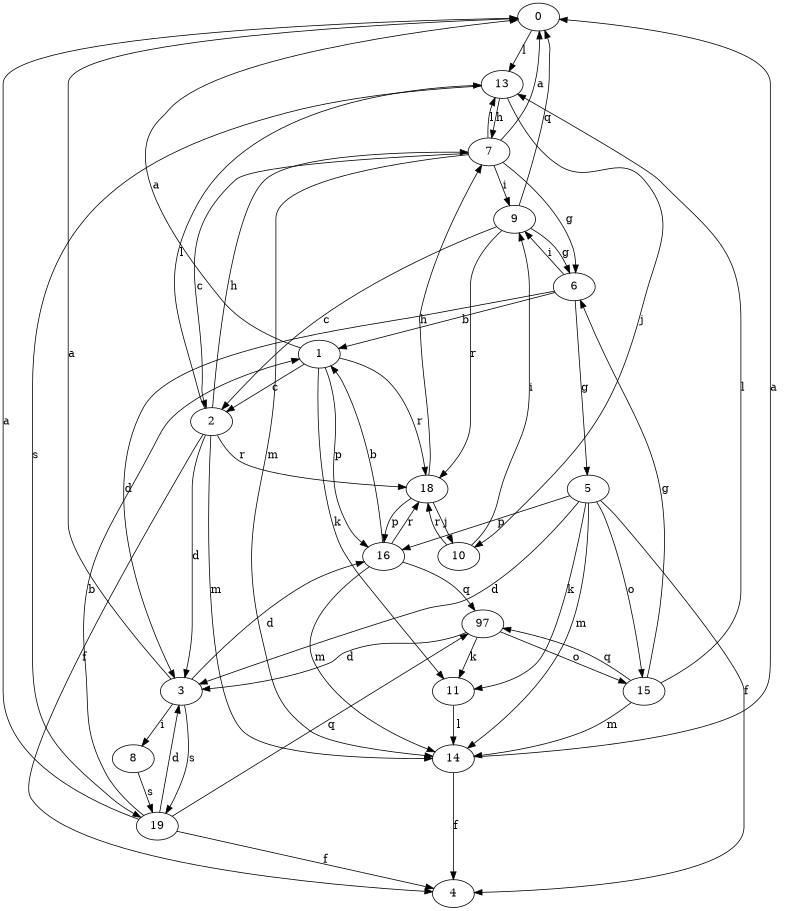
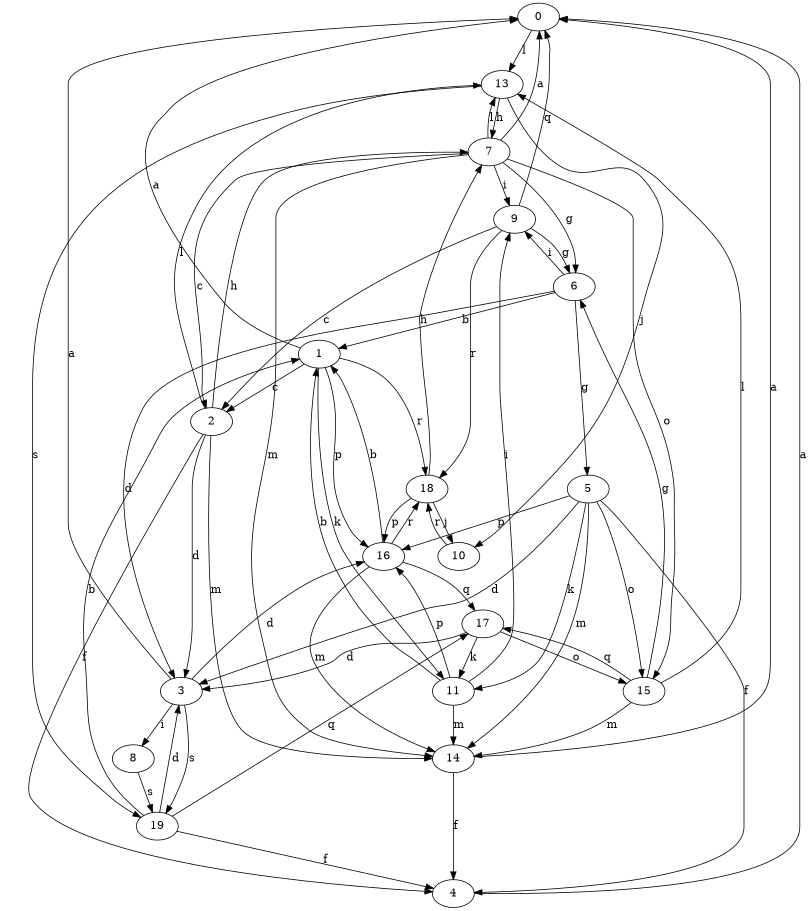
(3, 227) -> (800, 503)
none -> (642, 378)
(529, 399) -> (506, 470)
(301, 477) -> none
none -> (327, 550)
none -> (431, 623)
(483, 624) -> (483, 624)
(459, 725) -> (459, 725)
